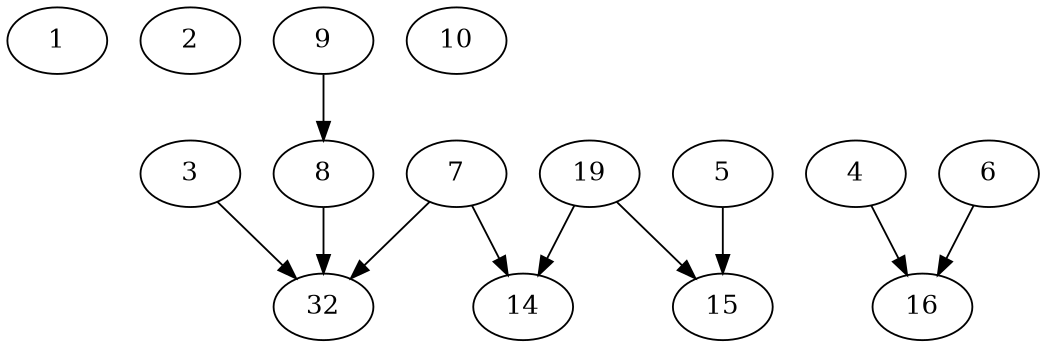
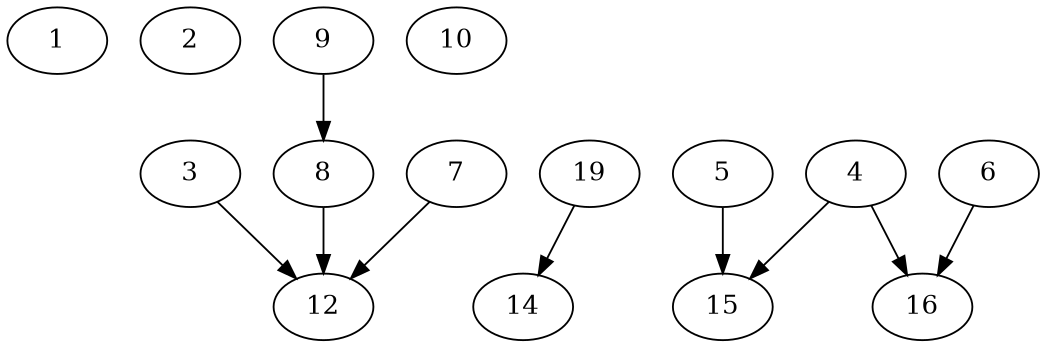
(486, 232) -> none
(649, 234) -> (796, 234)
(324, 307) -> (324, 307)
